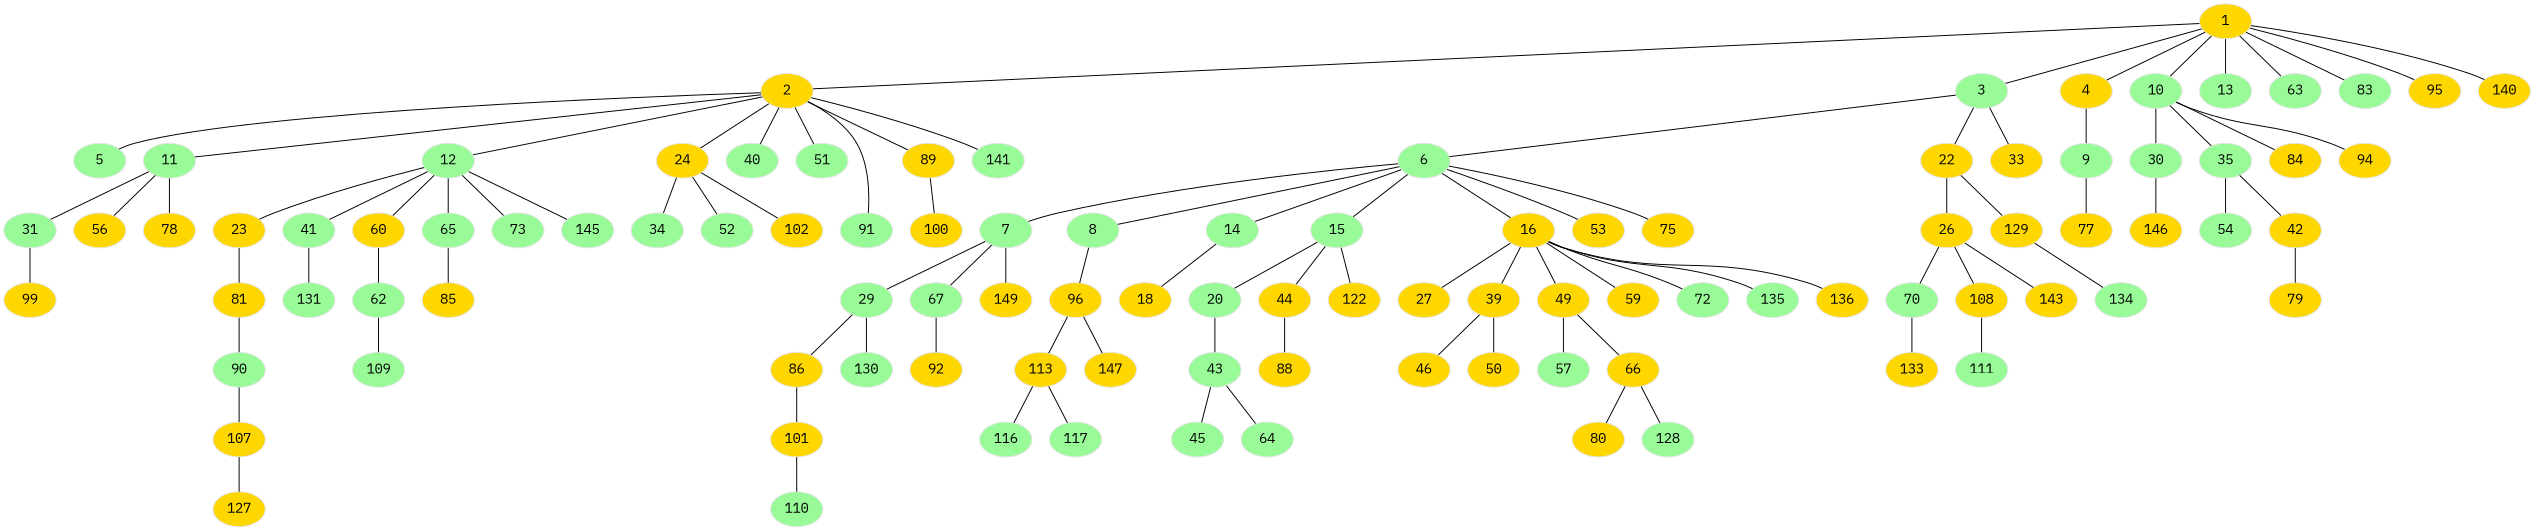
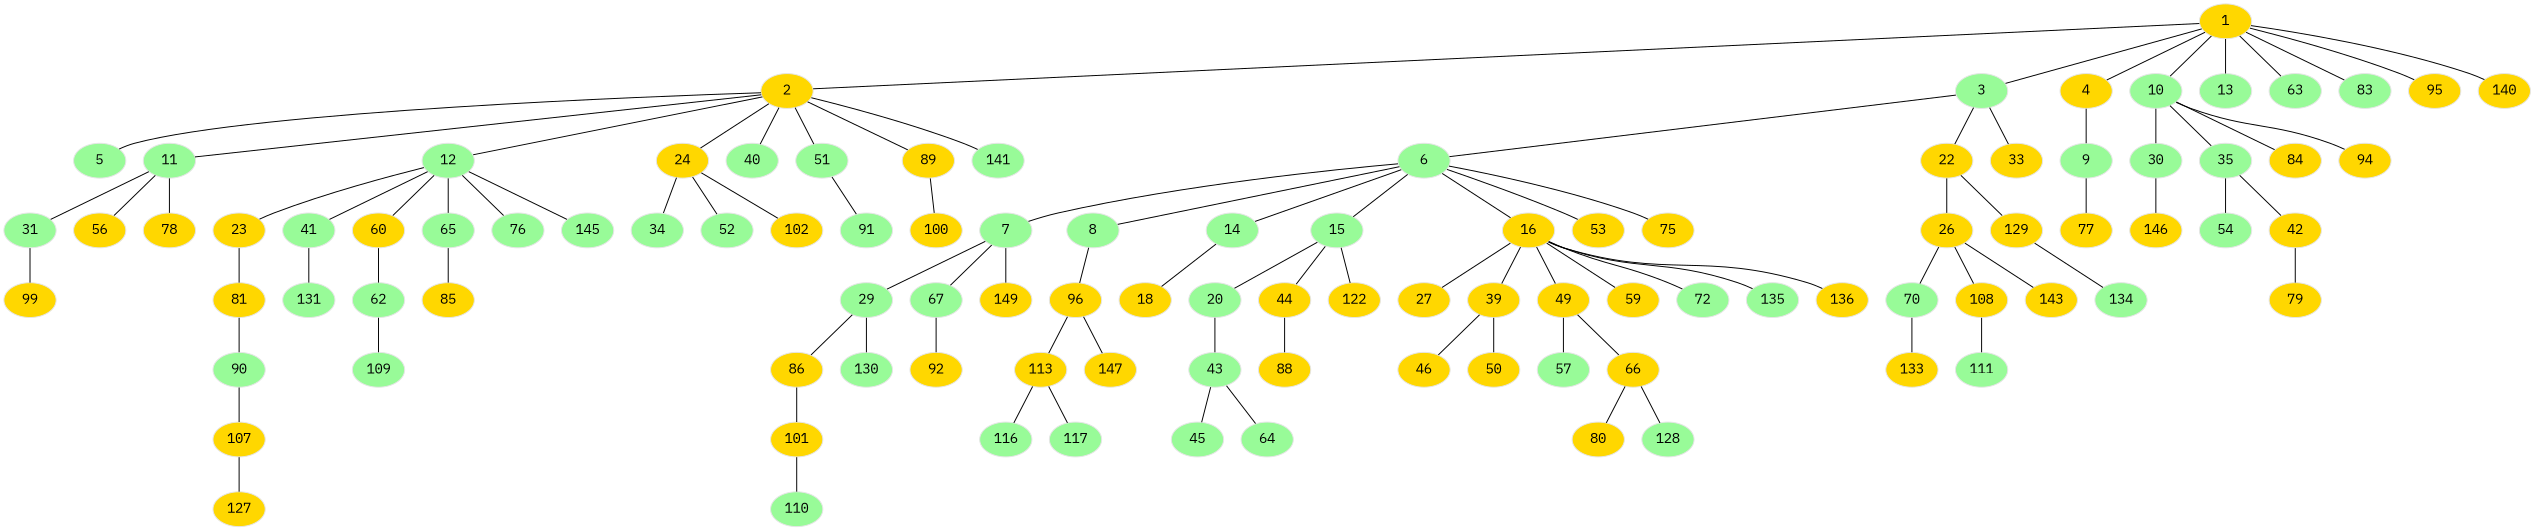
(858, 146) -> (844, 196)
(518, 230) -> (518, 230)
